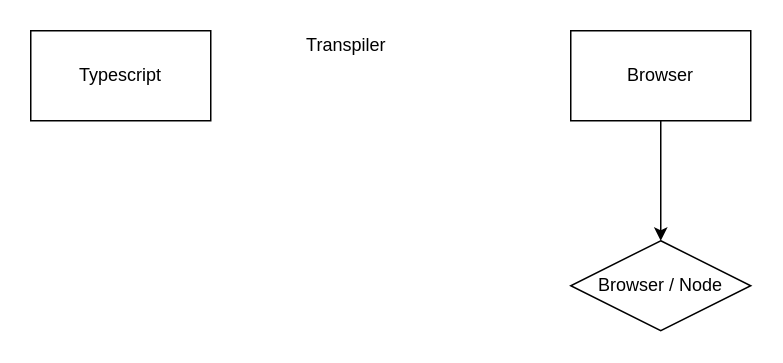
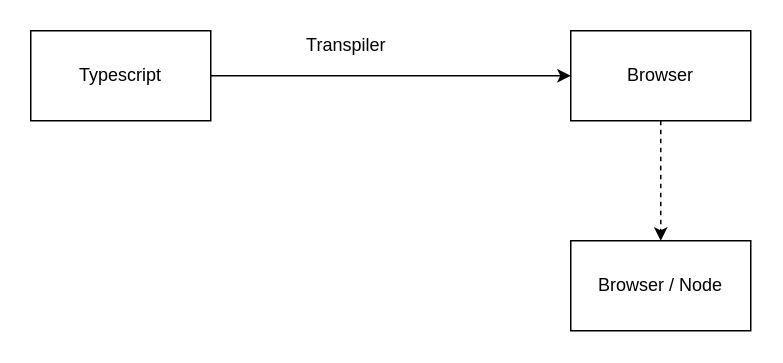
none -> (386, 76)
(661, 176) -> (661, 176)
(661, 286) -> (661, 286)
